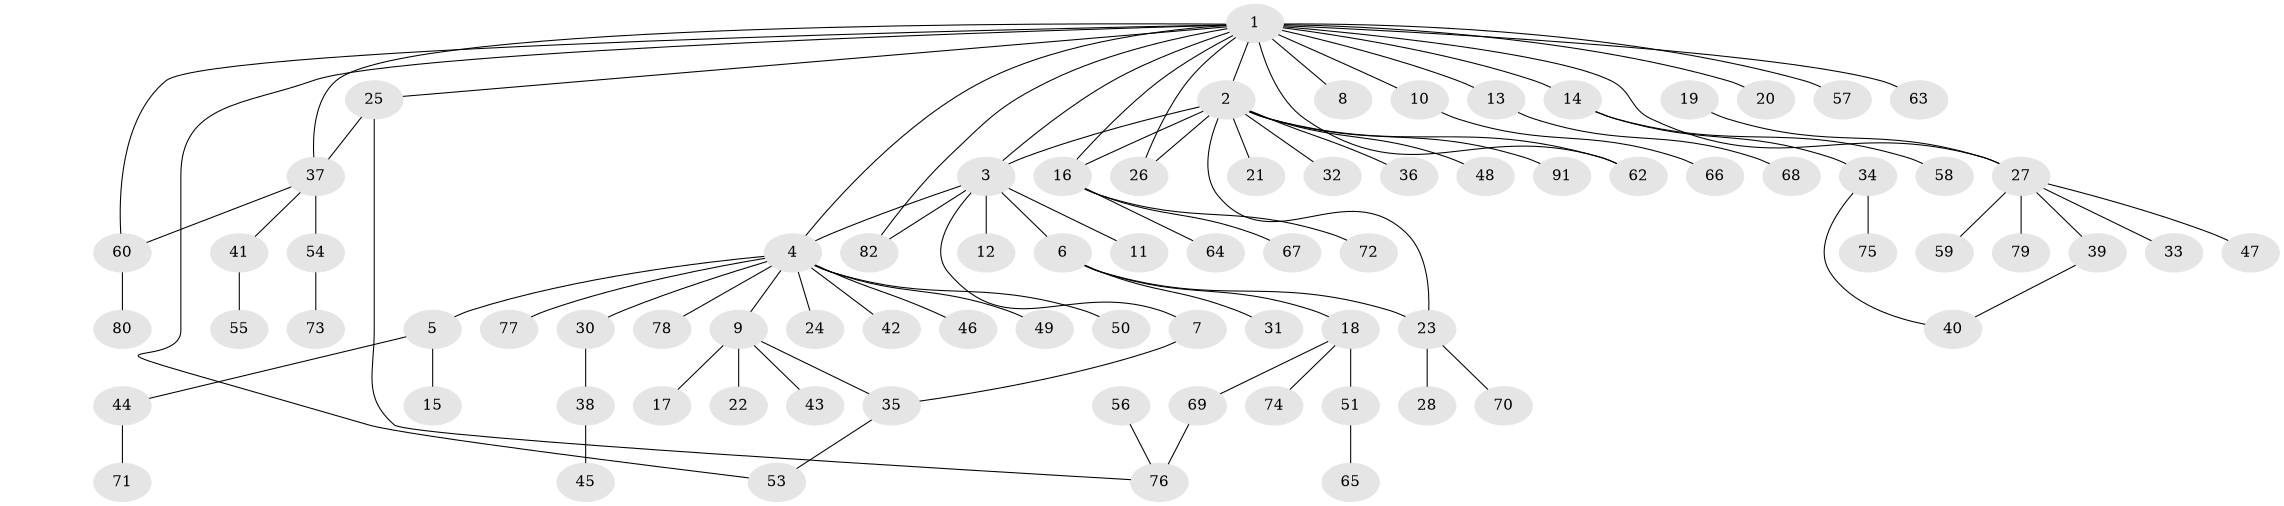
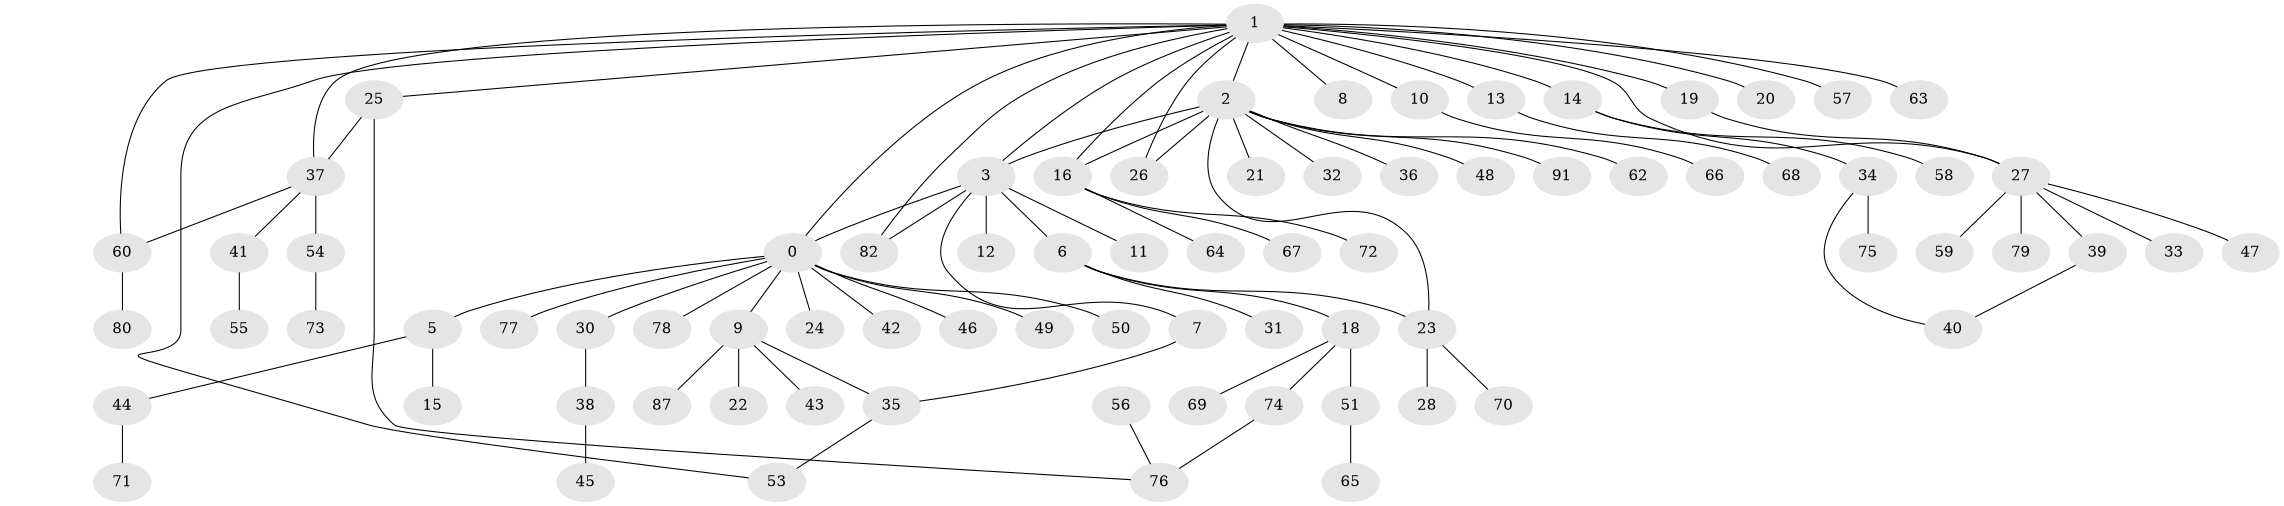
(1413, 154) -> (1477, 47)
(793, 253) -> (793, 253)
(662, 406) -> (662, 406)
(1178, 444) -> (1217, 444)
